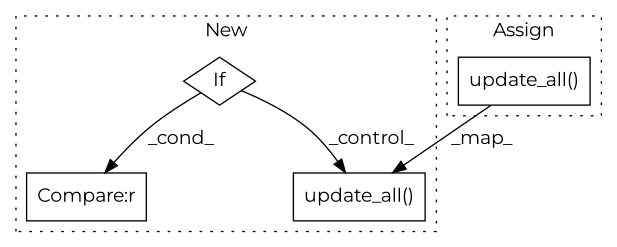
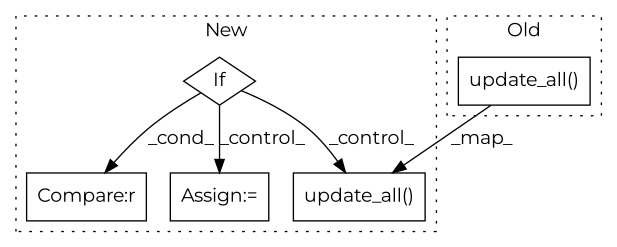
(524, 31) -> (524, 31)
none -> (220, 197)
